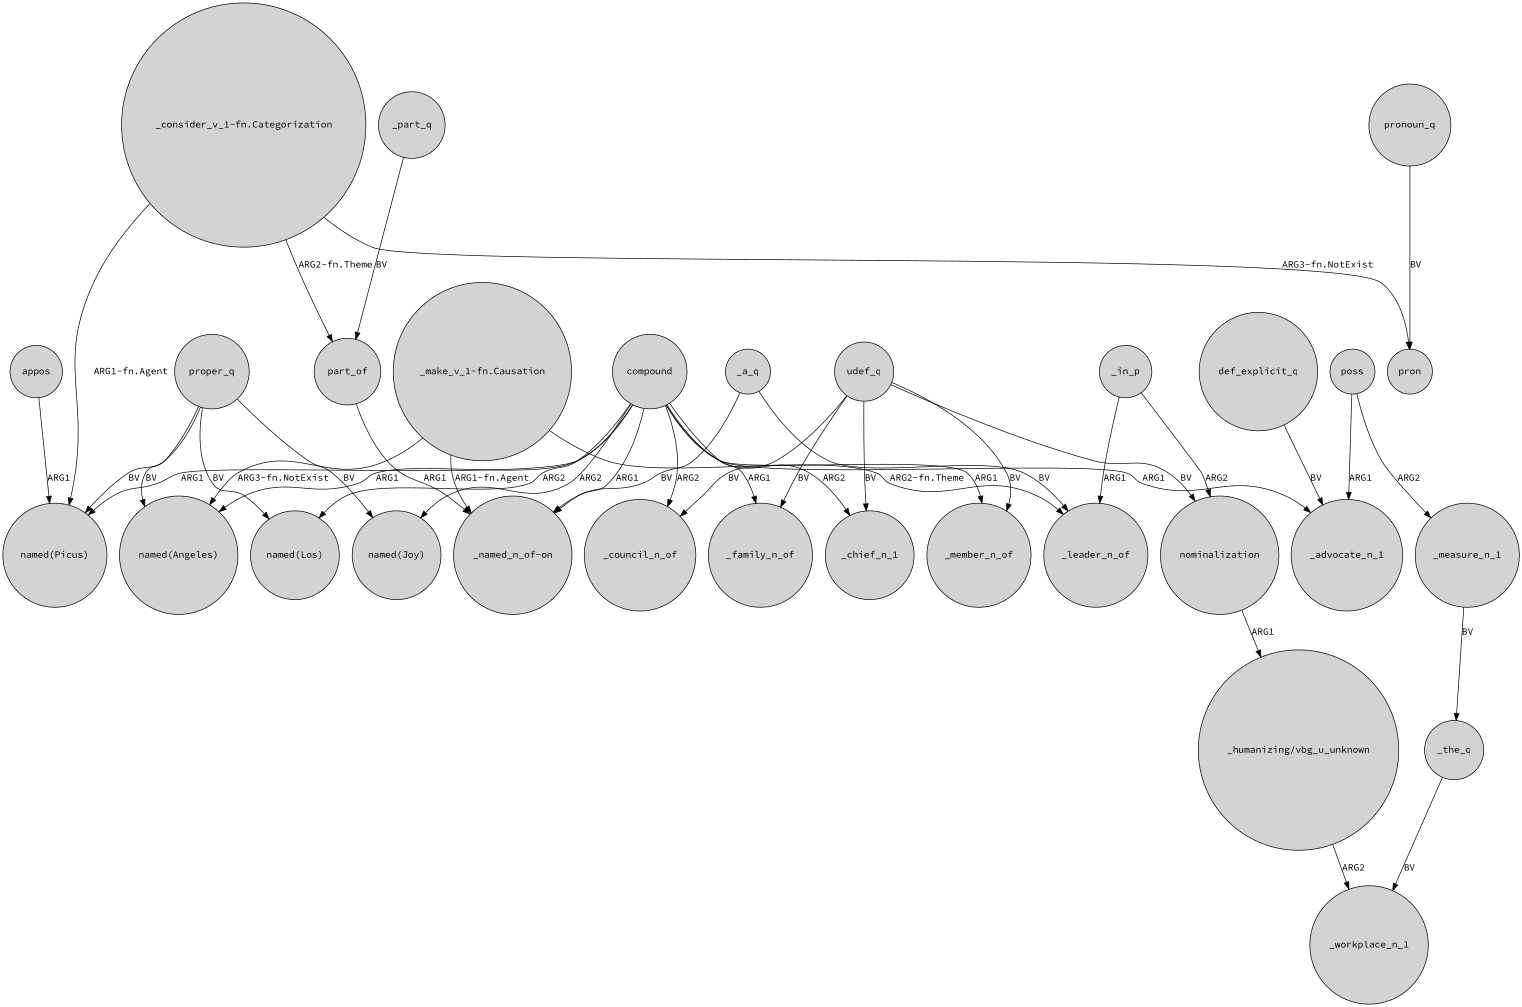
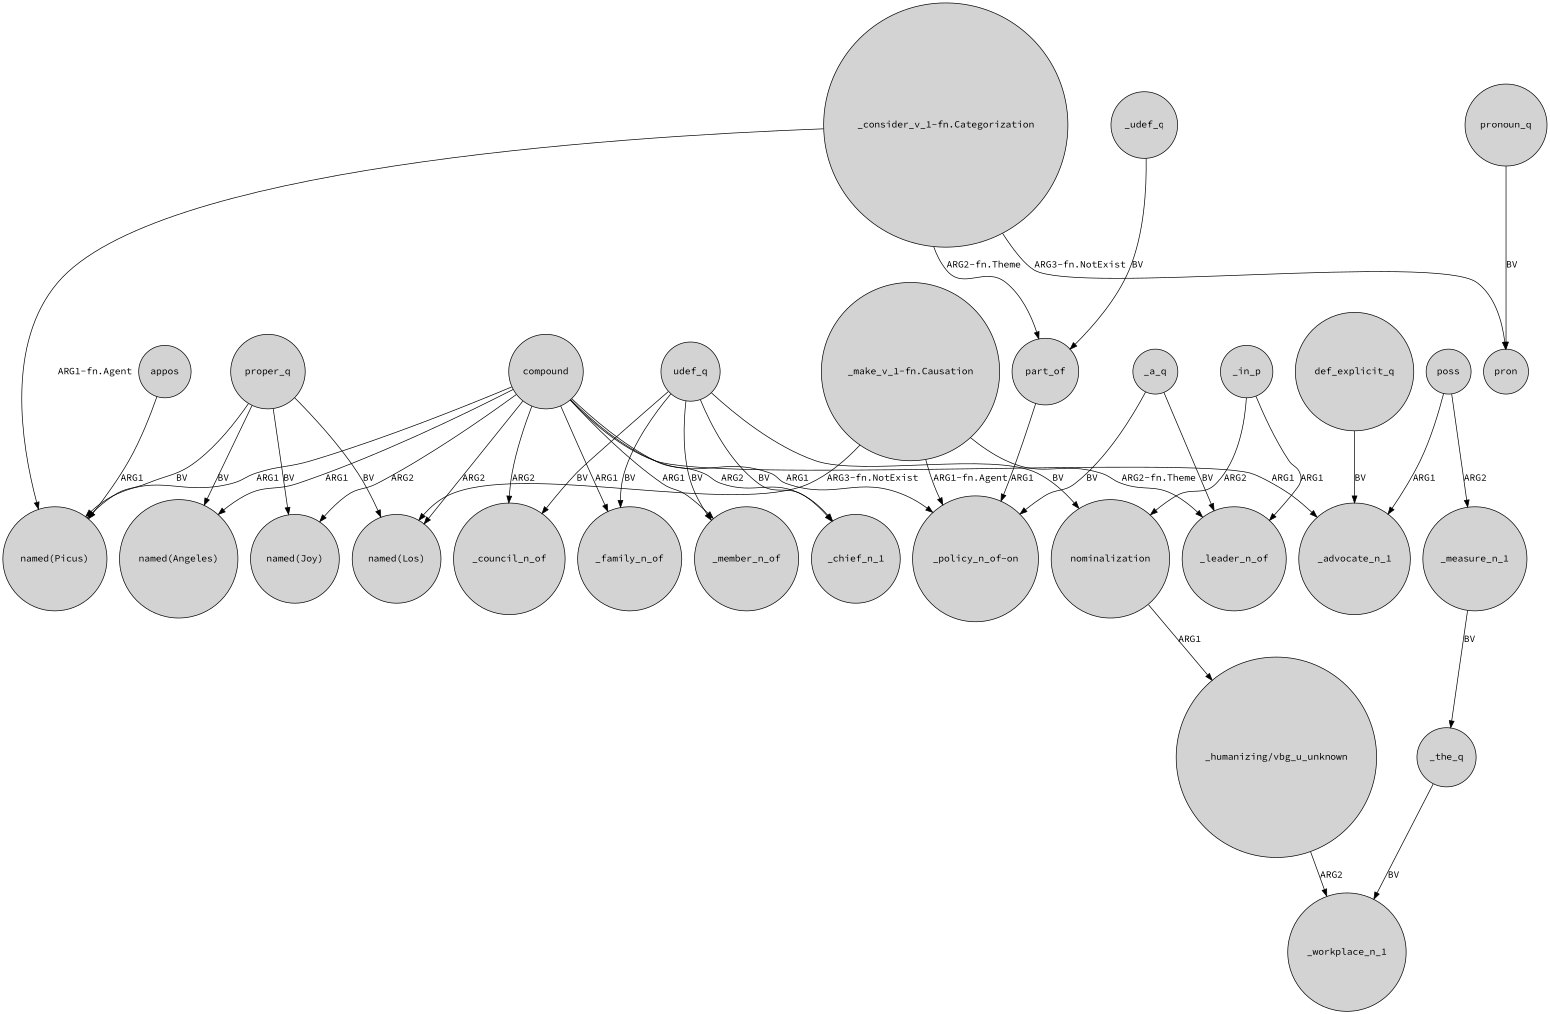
(412, 125) -> (1144, 125)
(304, 463) -> (645, 490)
(513, 555) -> (976, 559)
